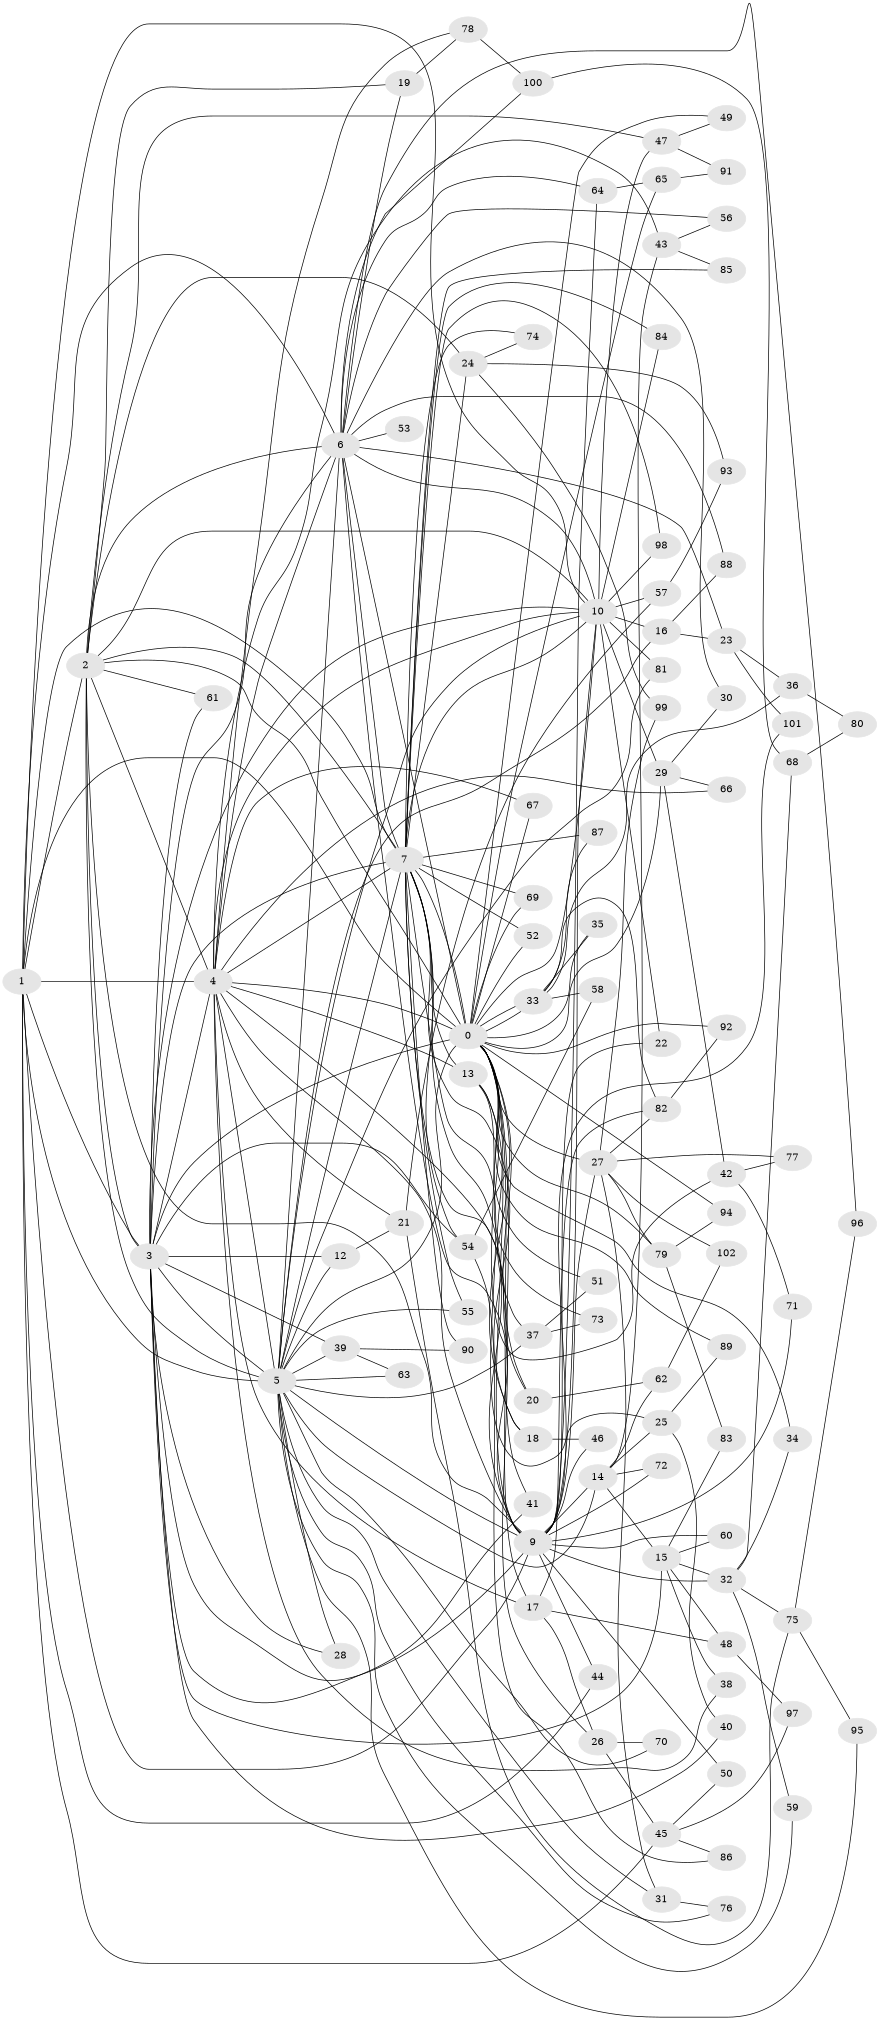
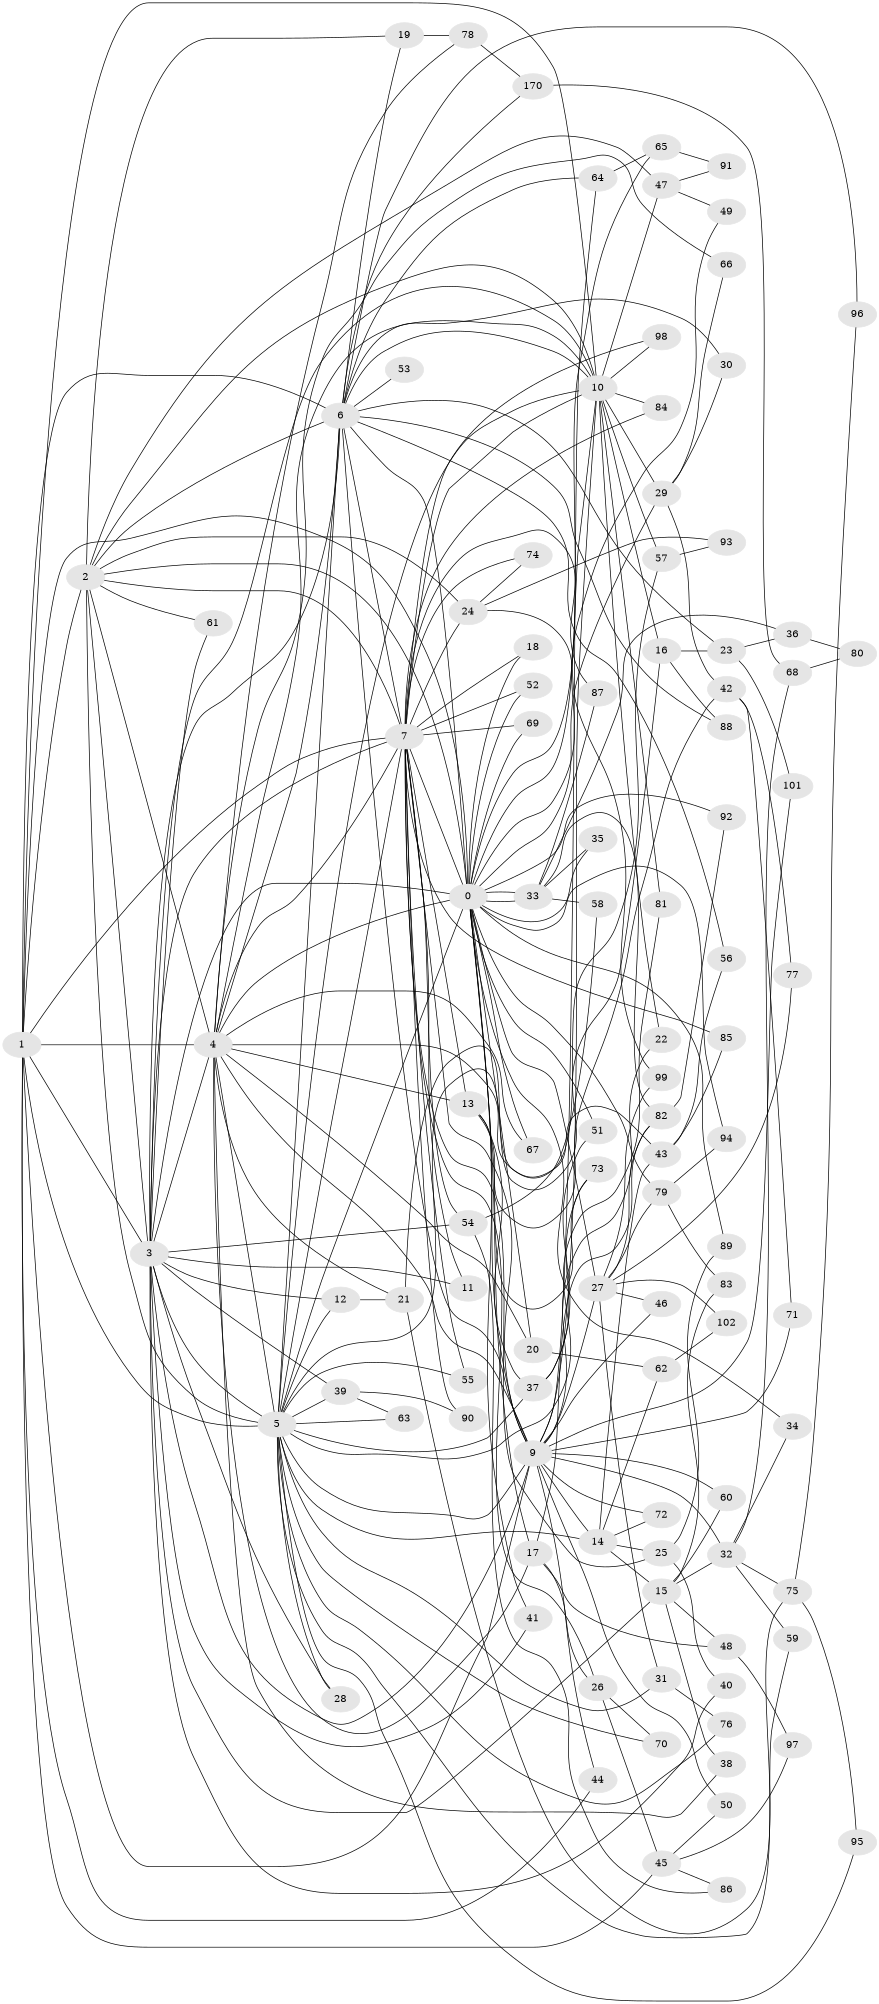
(533, 83) -> (533, 86)
(203, 1219) -> none
none -> (468, 1288)
(566, 1439) -> (630, 1296)
